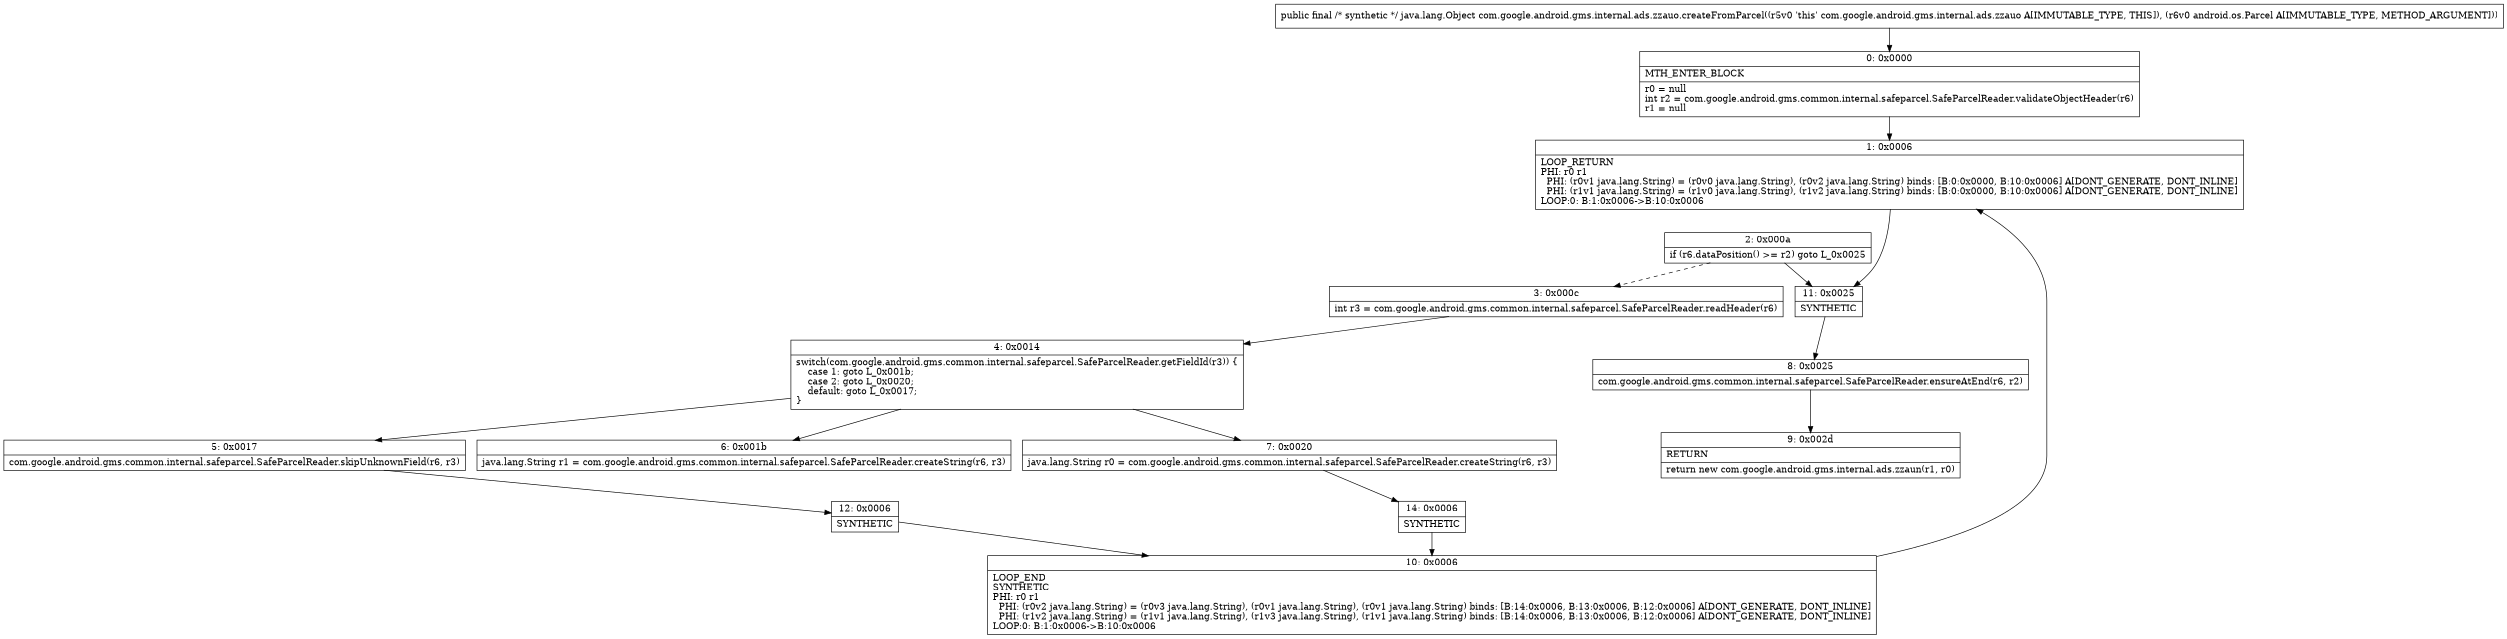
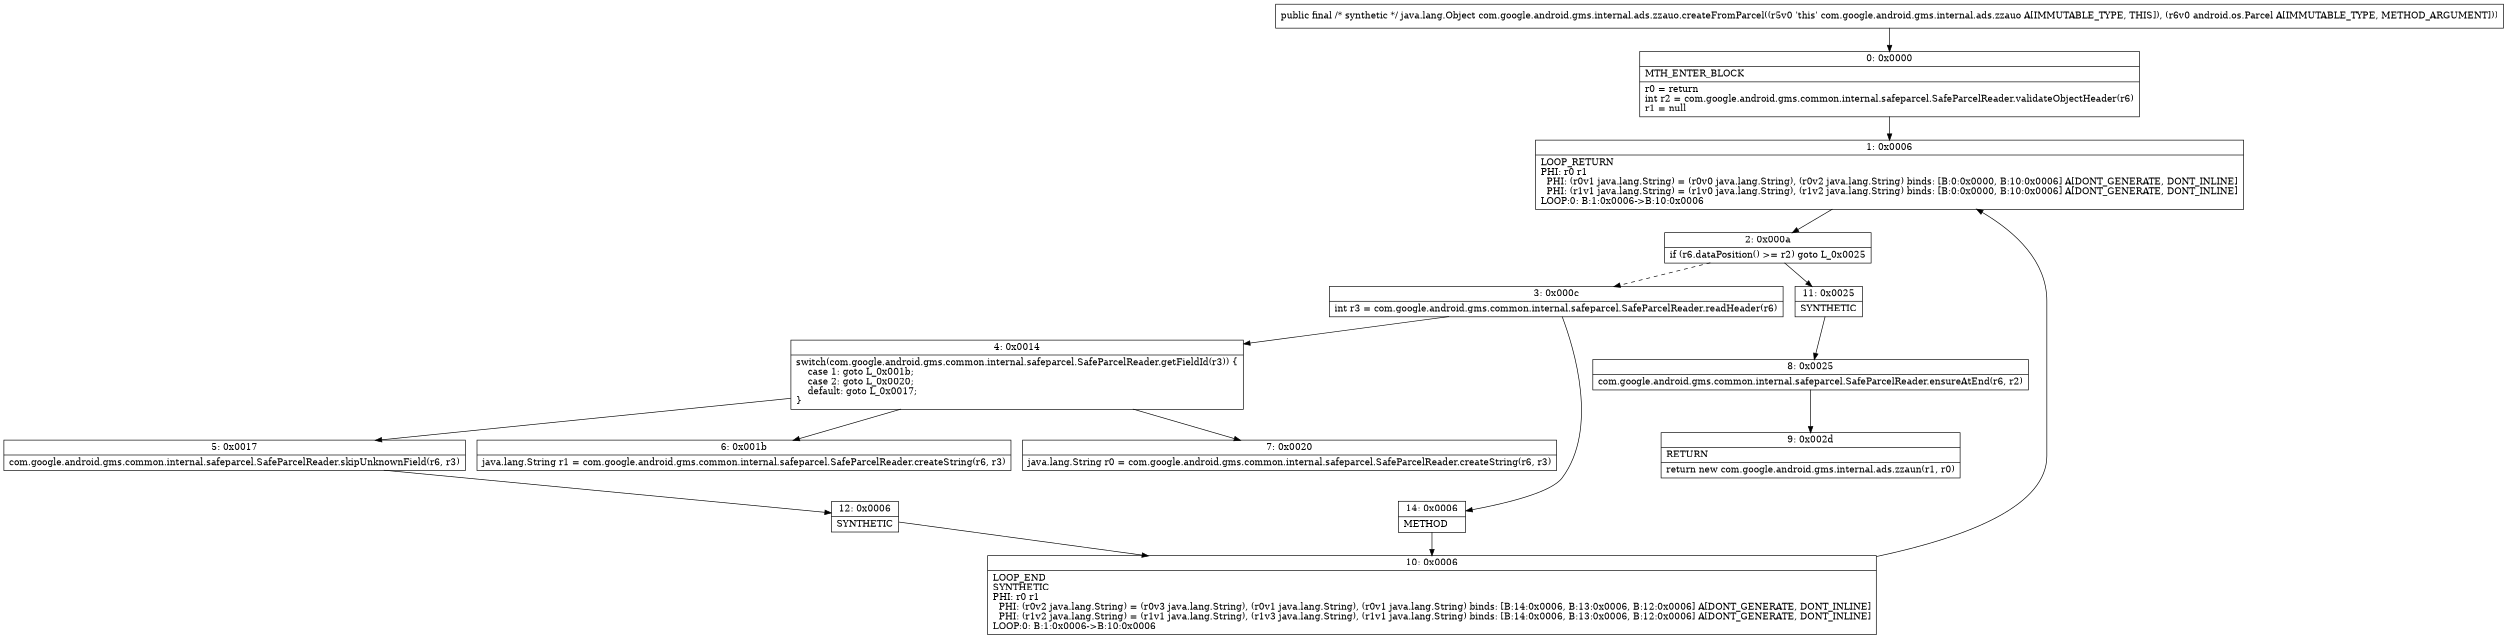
(1666, 89) -> (1672, 89)
(1883, 250) -> (1815, 219)
(1358, 485) -> (1577, 446)
(1432, 524) -> (1426, 524)
